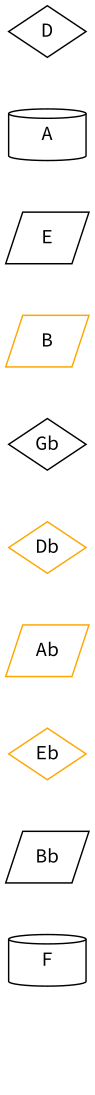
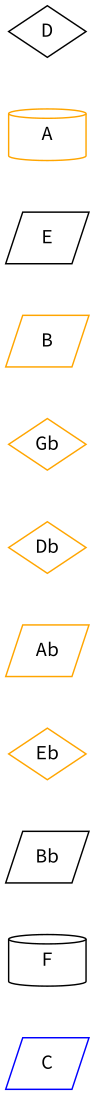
(47, 135) -> (47, 135)
(47, 444) -> (47, 444)
none -> (47, 1064)
